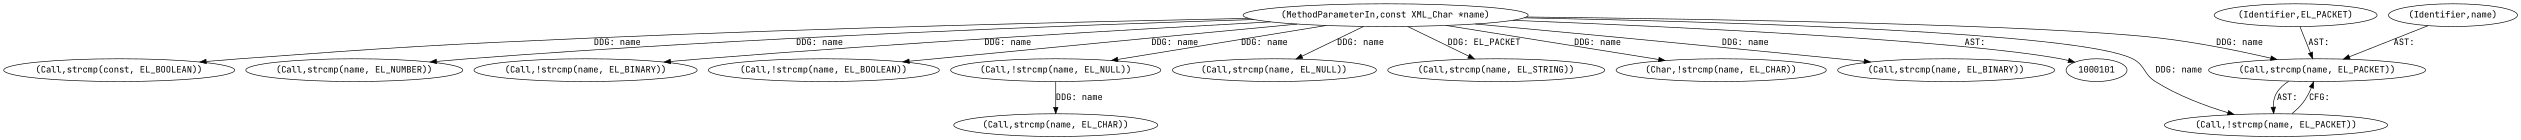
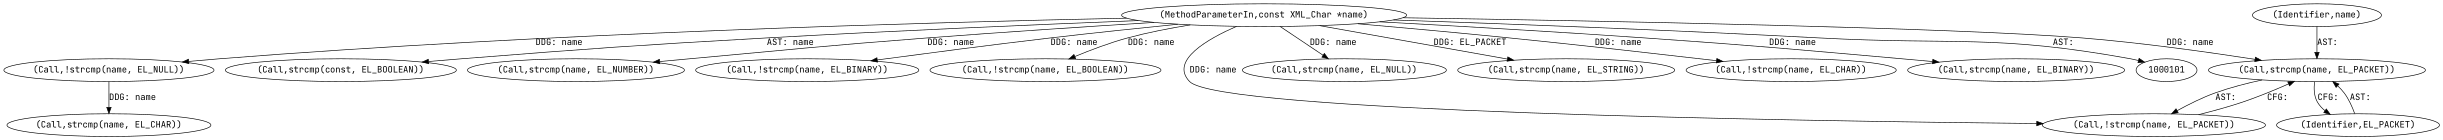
(617, 43) -> (790, 43)
(1721, 70) -> (1791, 70)
none -> (2316, 98)
